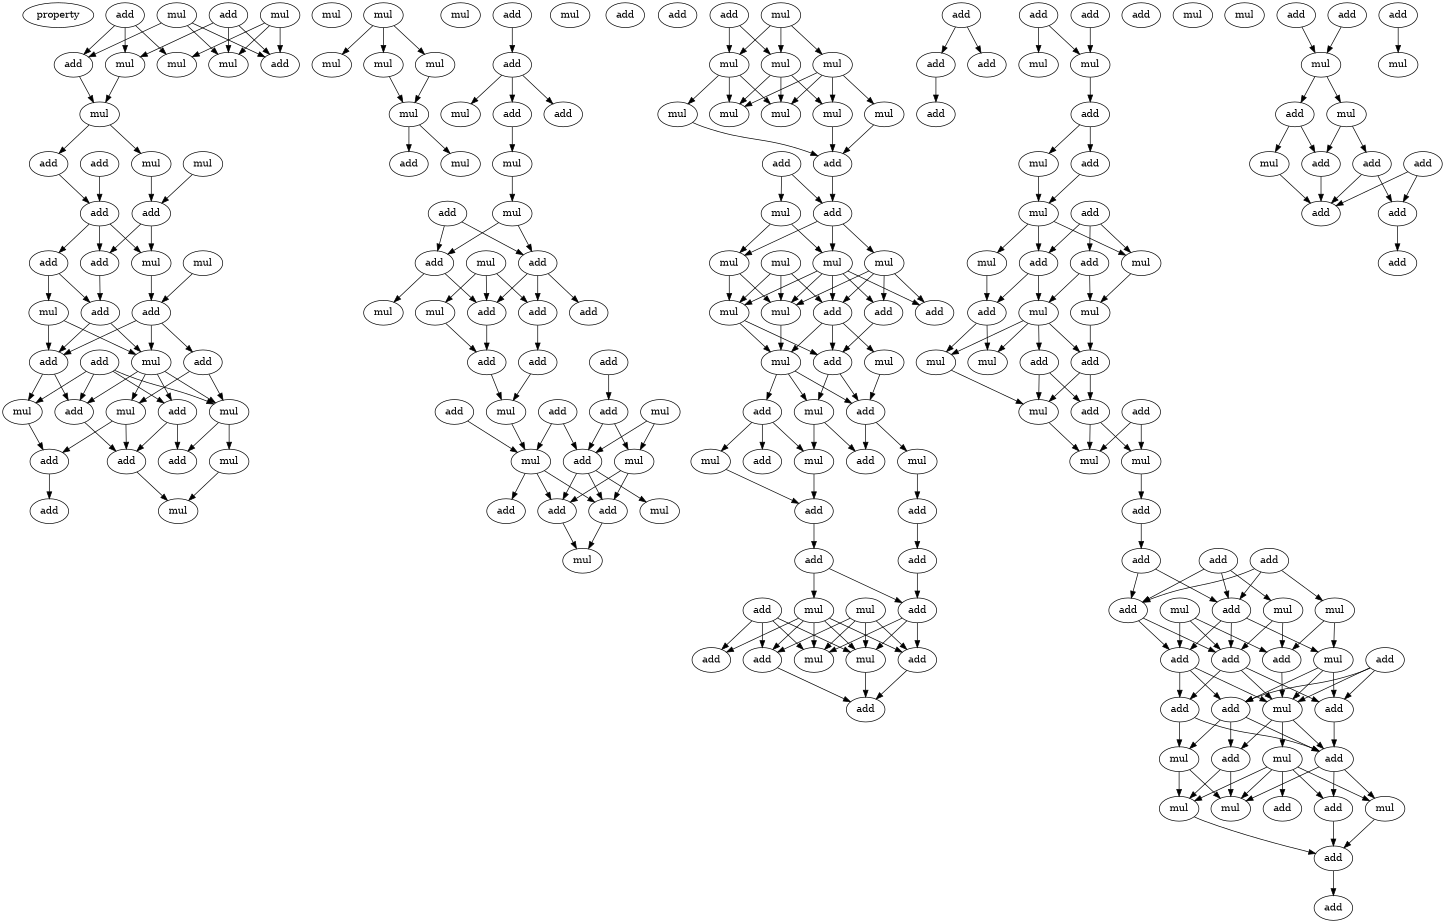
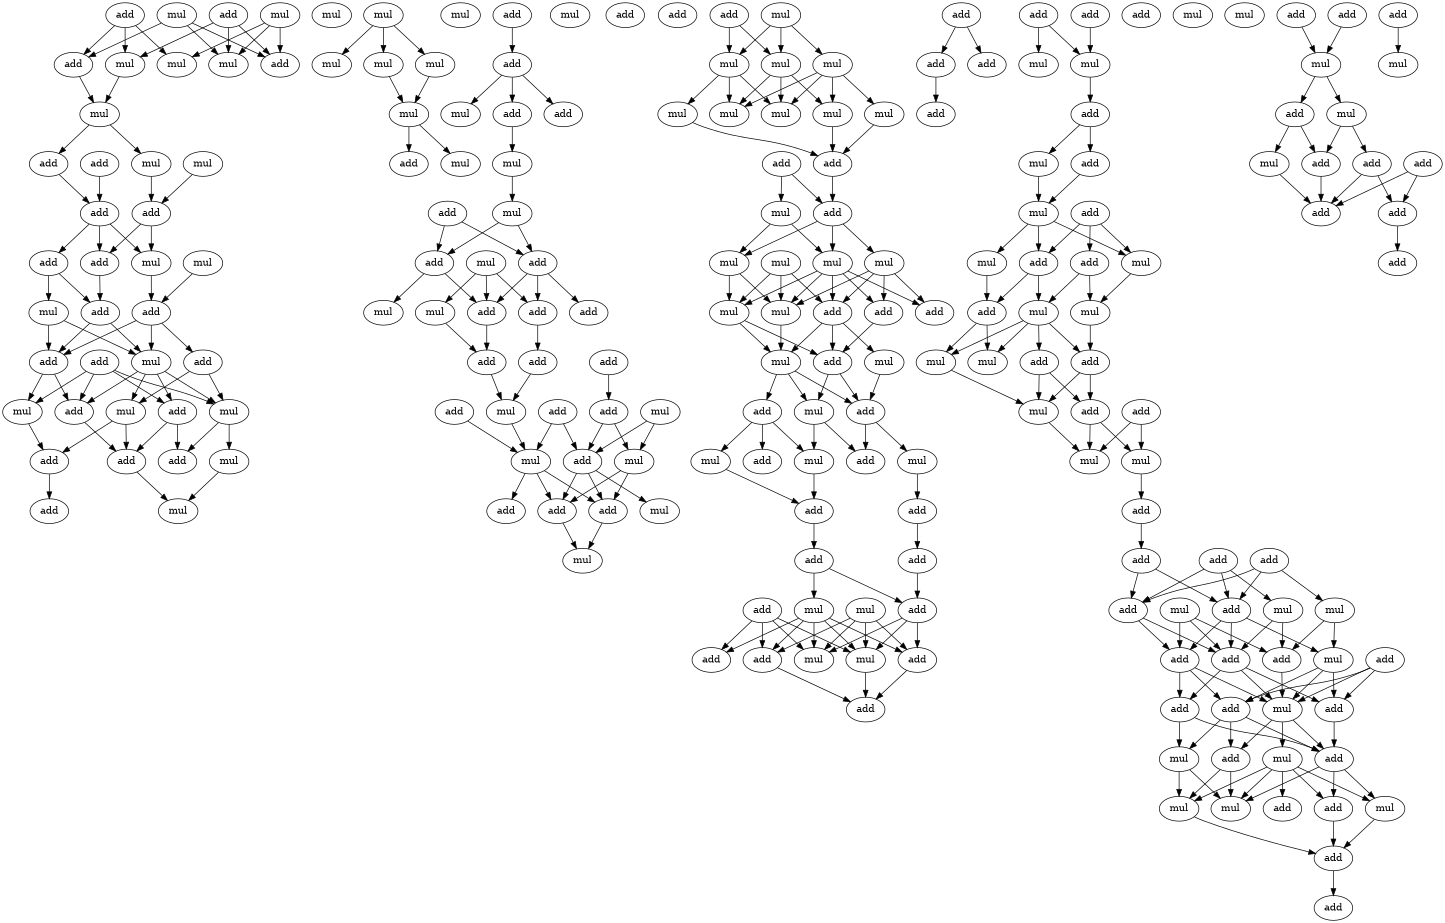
(58, 15) -> none
